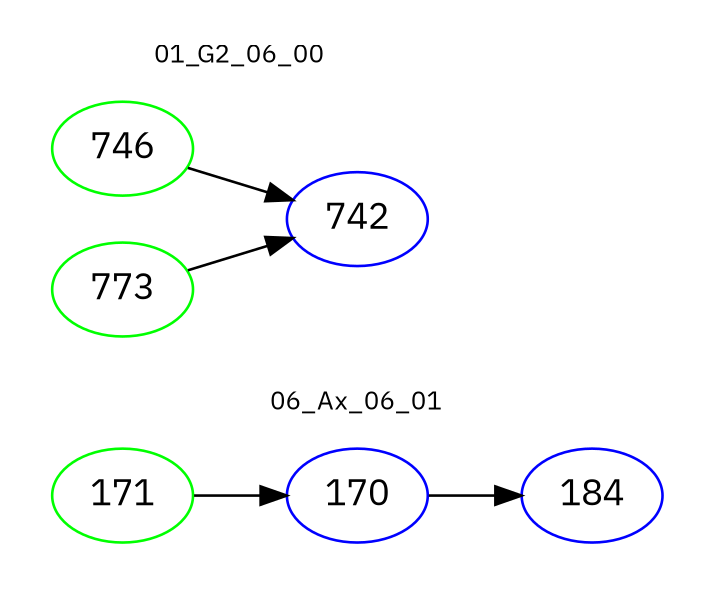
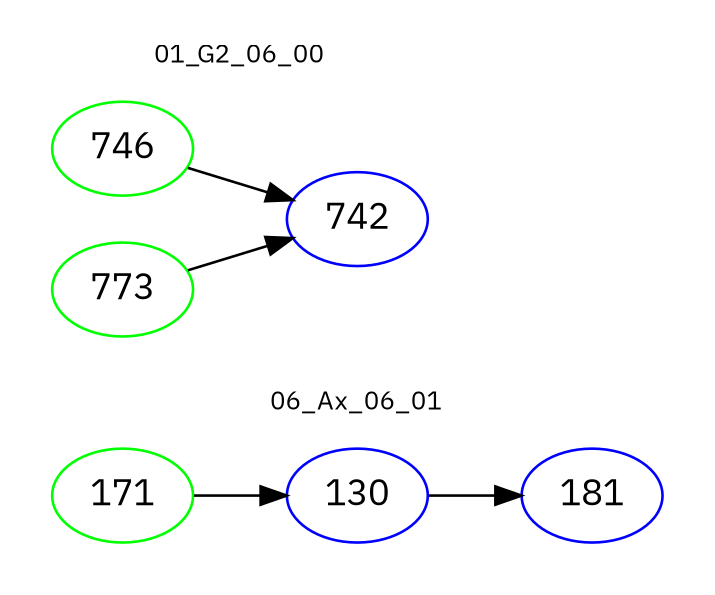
(357, 496) -> (357, 496)
(592, 496) -> (592, 496)
